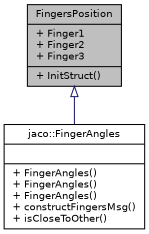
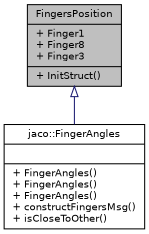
(60, 45) -> (60, 45)
